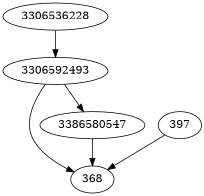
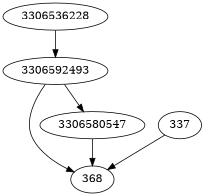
(92, 125) -> (92, 125)
(180, 125) -> (180, 125)
